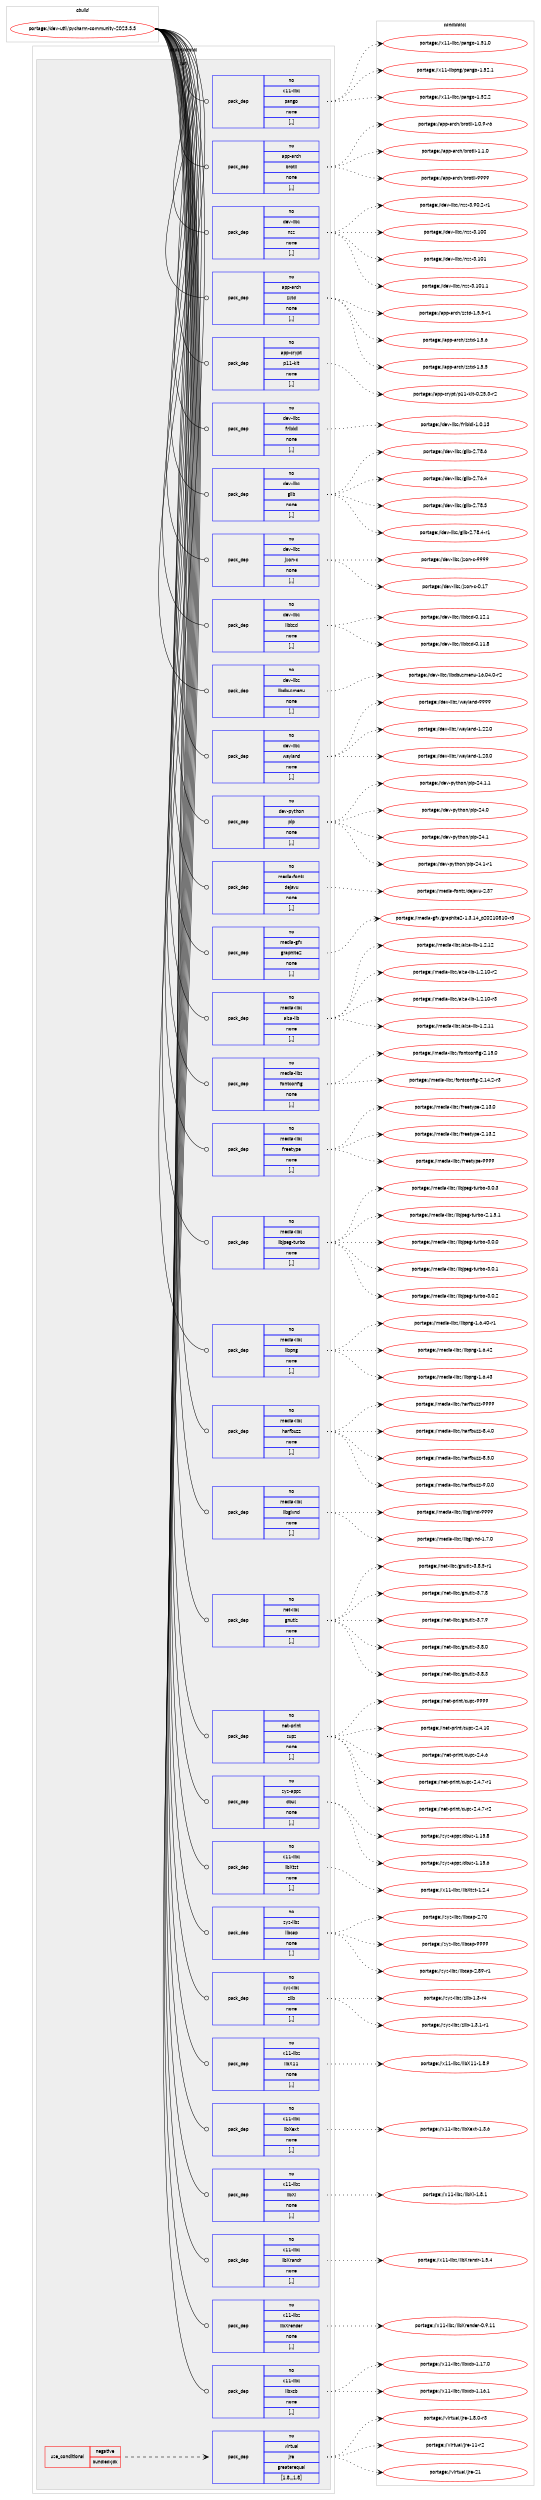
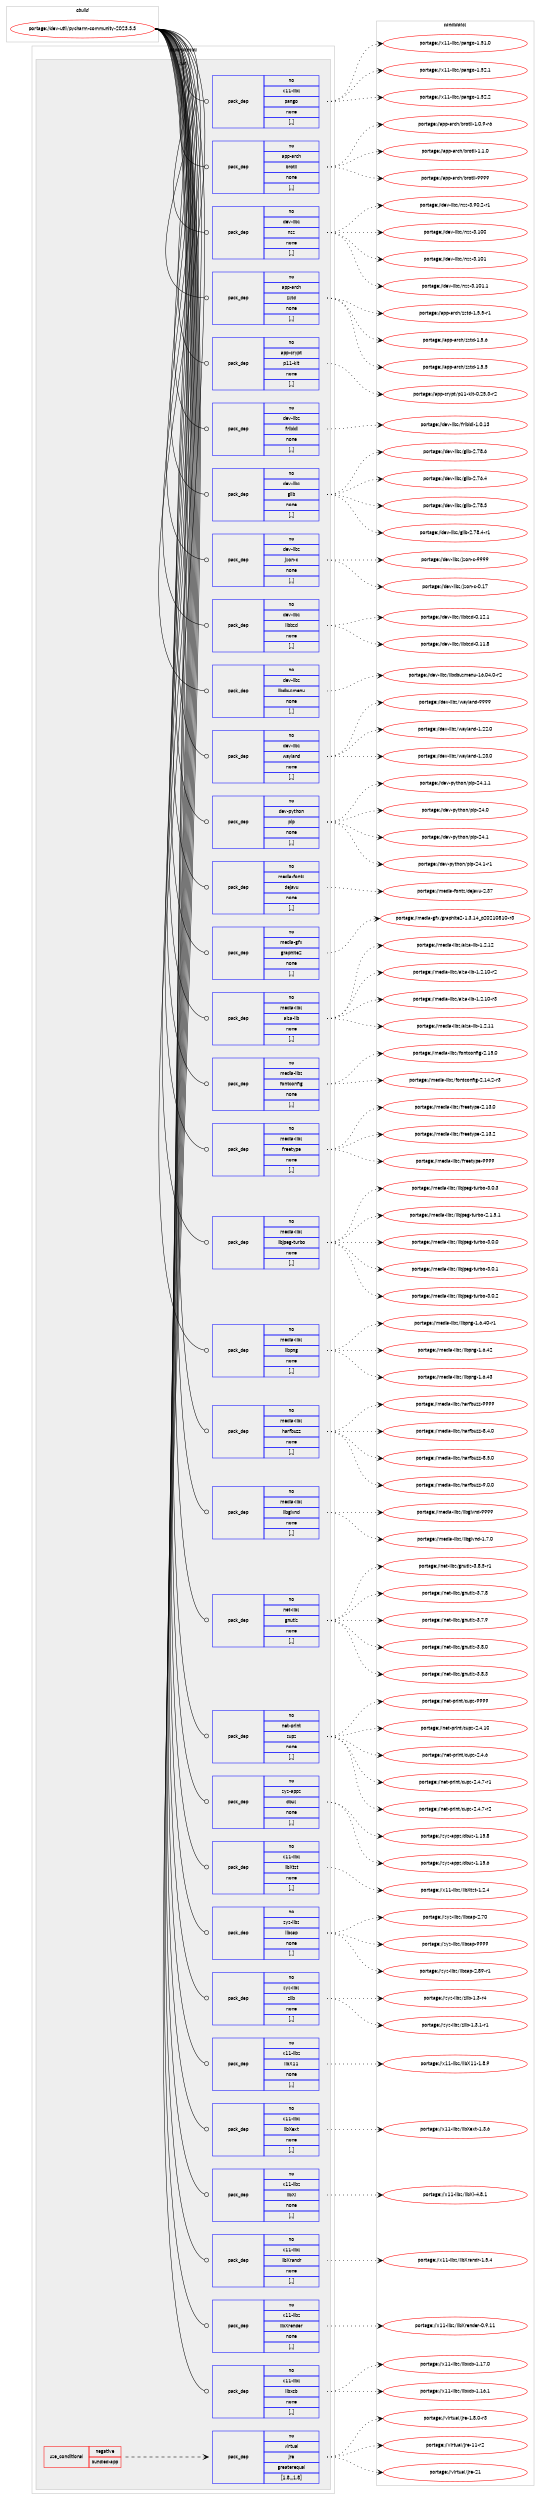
(455, 70) -> (455, 70)
(455, 2195) -> (455, 2195)
(105, 2462) -> (105, 2462)
